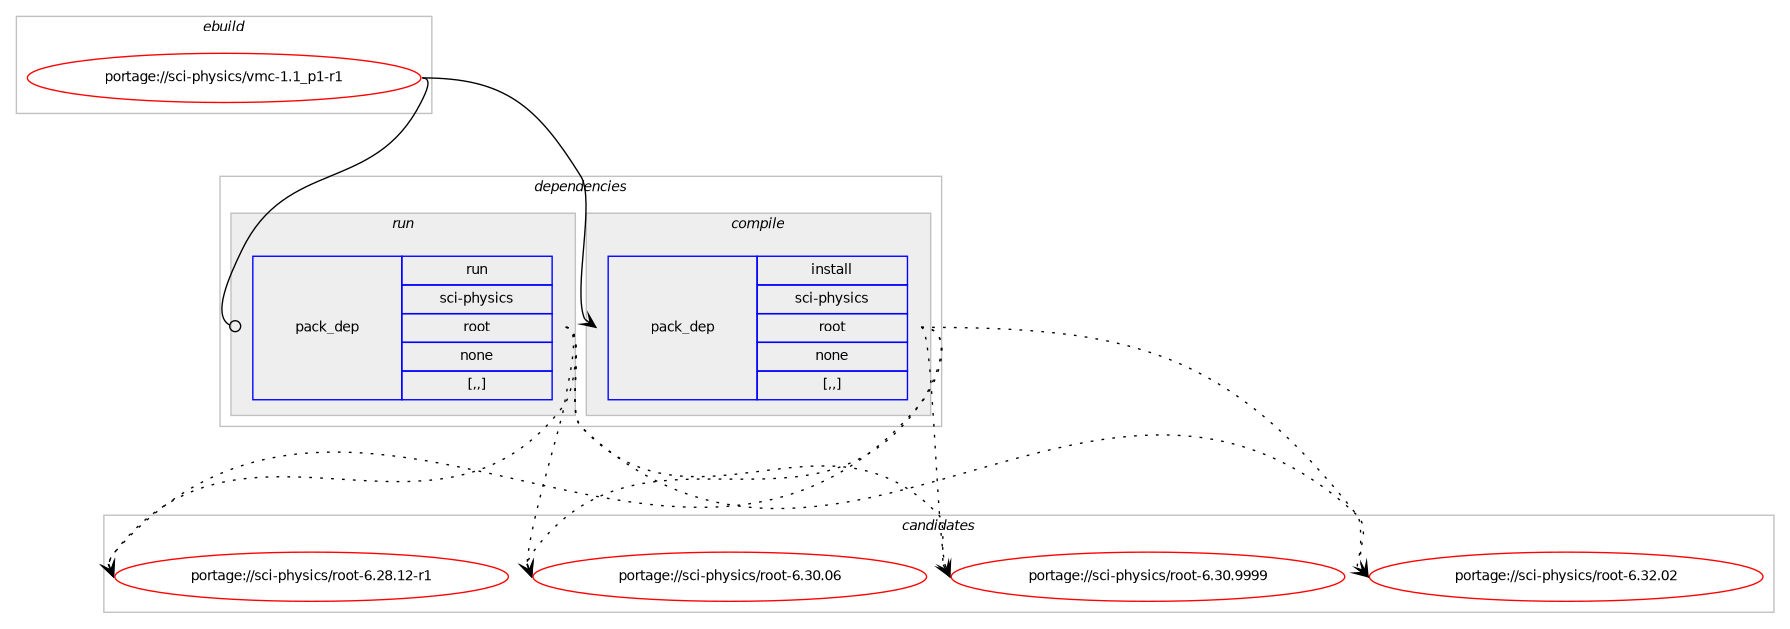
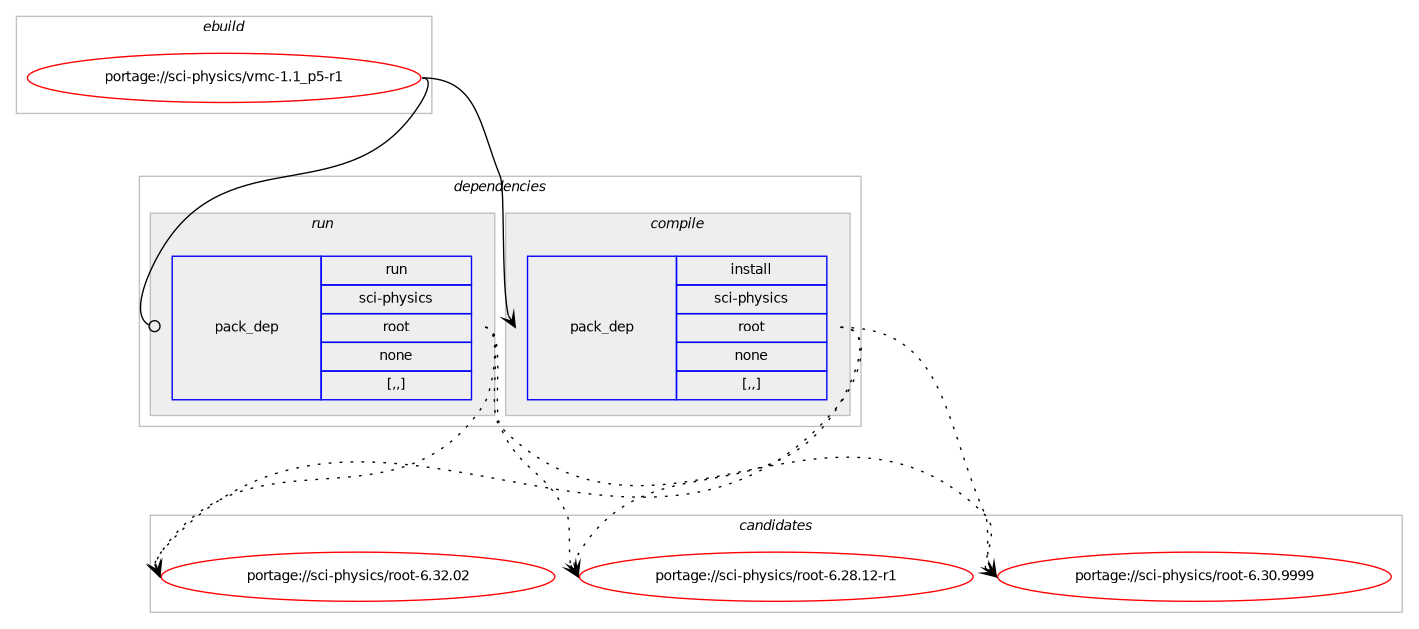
(224, 78) -> (224, 78)
(730, 577) -> none
